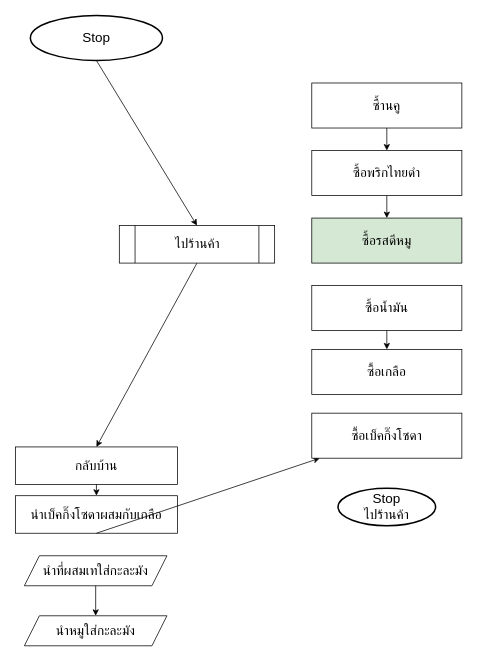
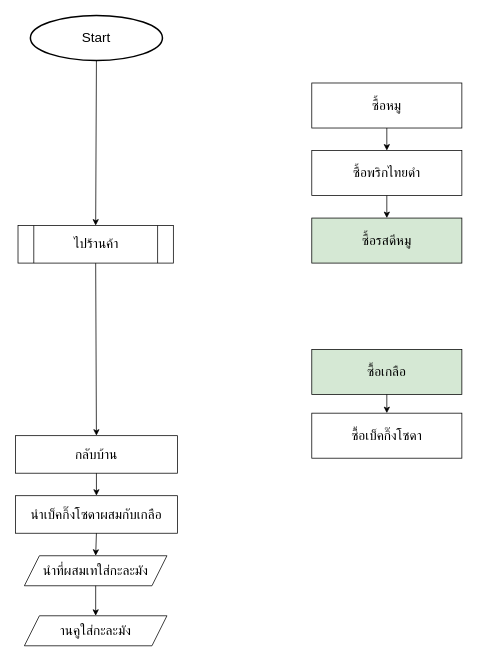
(96, 38) -> (96, 38)
(387, 105) -> (387, 105)
(197, 244) -> (96, 244)
(387, 308) -> none
(387, 337) -> none
(387, 372) -> (387, 372)
none -> (387, 401)
(96, 465) -> (96, 454)
(206, 496) -> (96, 541)
(387, 507) -> none
(96, 630) -> (96, 630)
